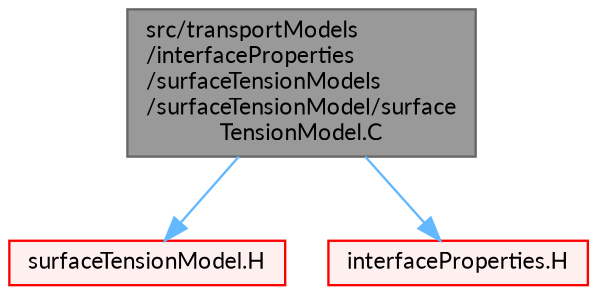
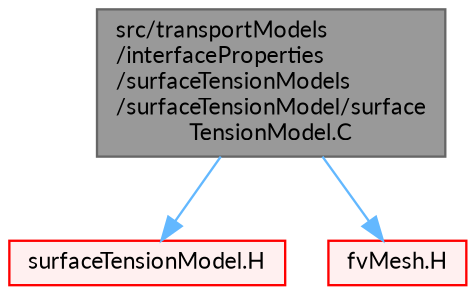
(458, 263) -> (397, 263)
